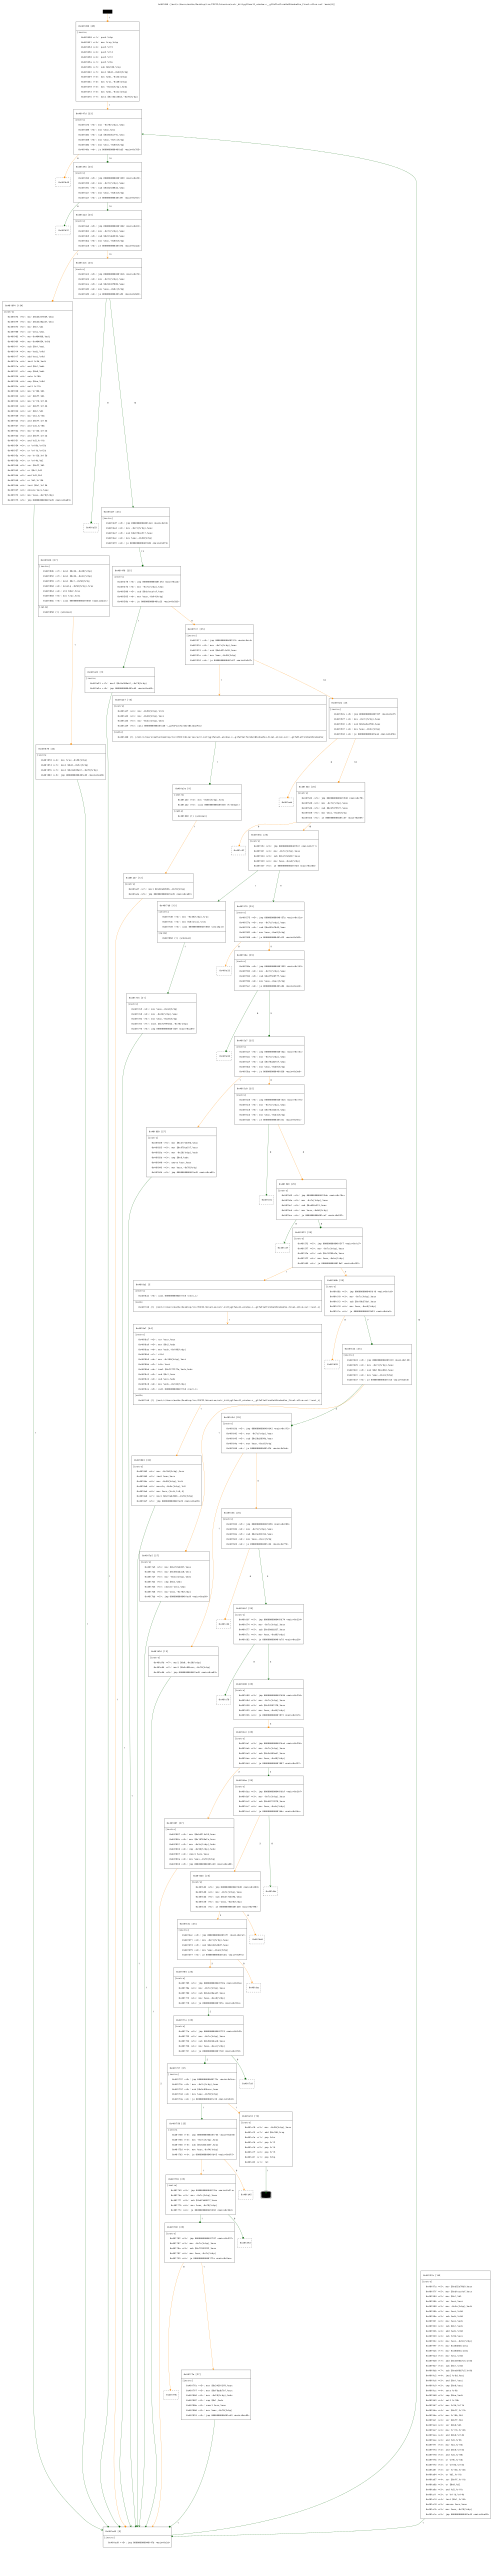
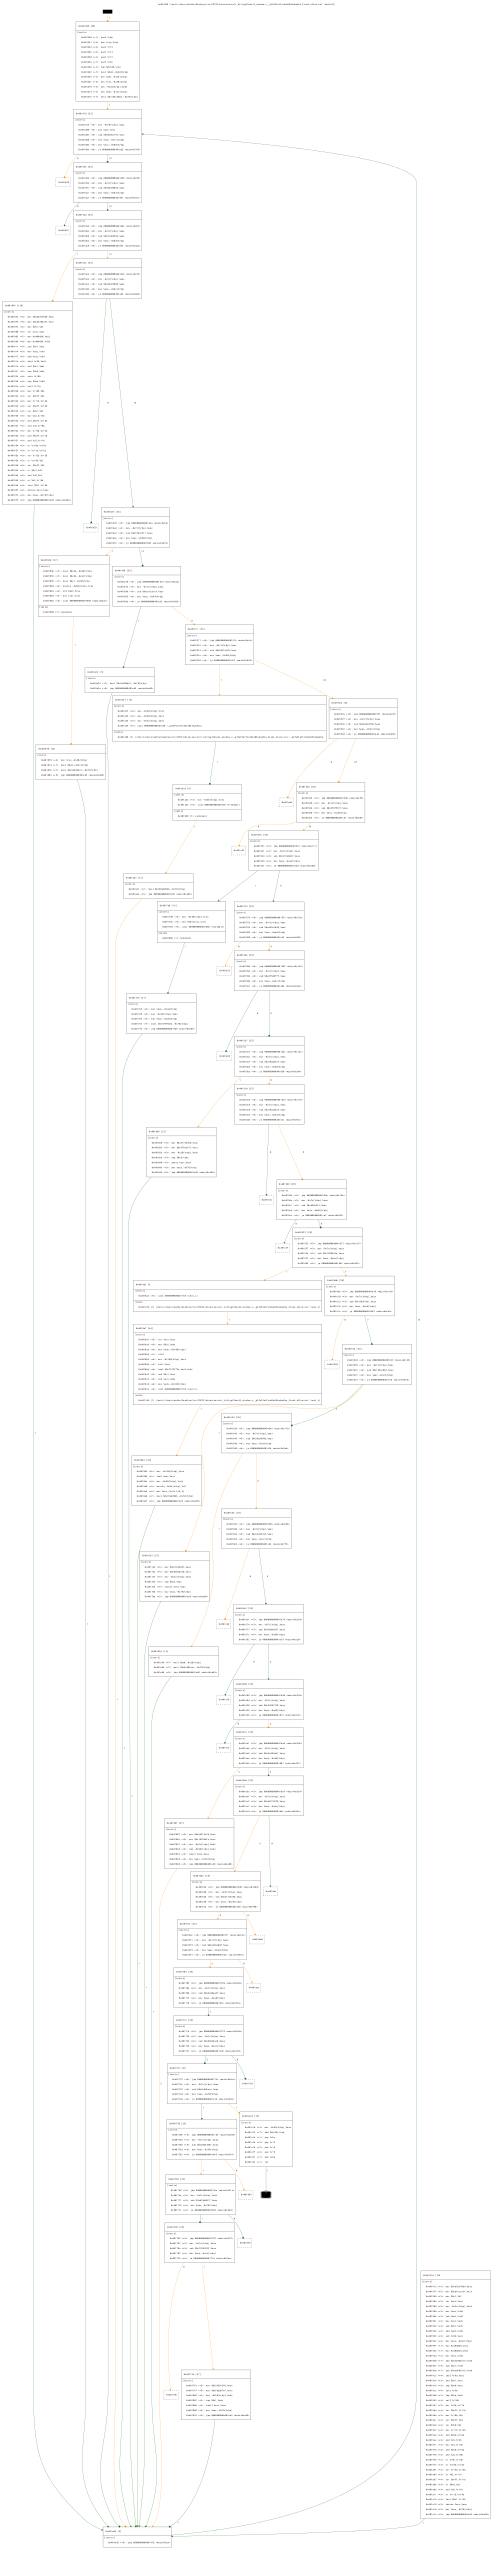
none -> (111, 551)
none -> (224, 1748)
